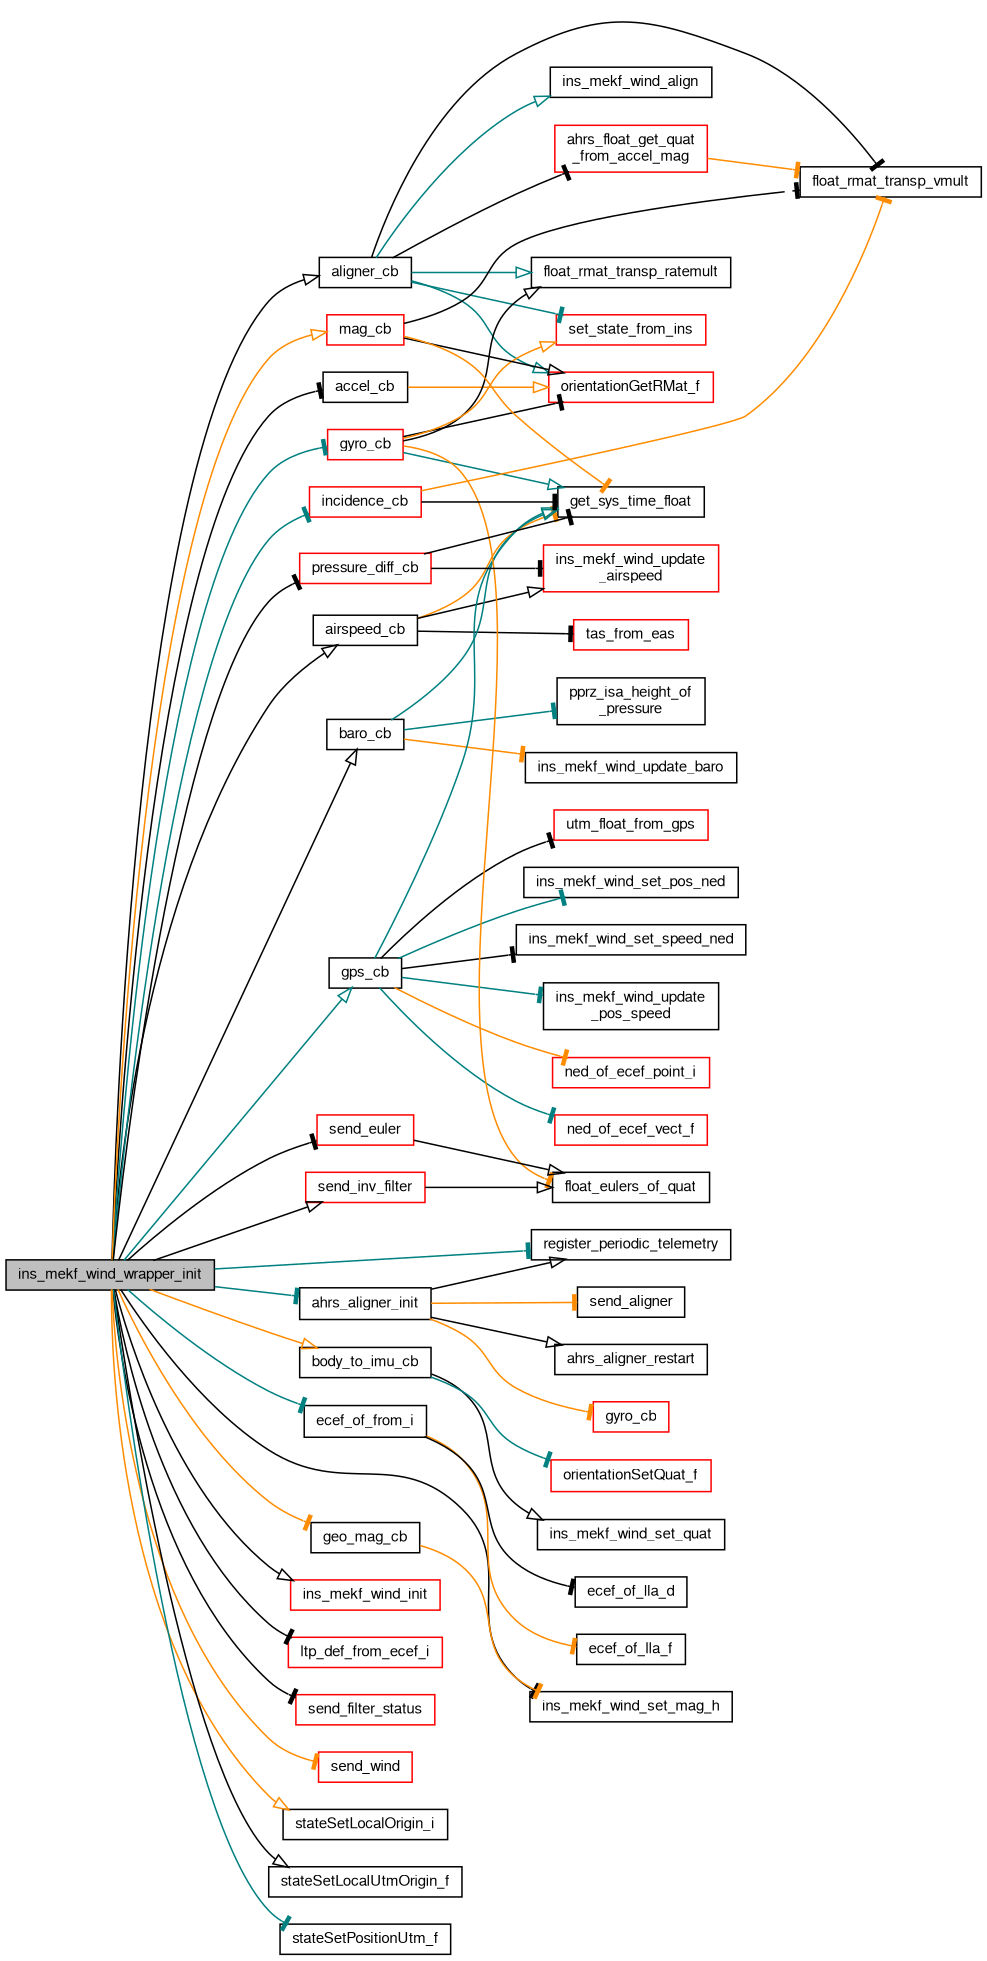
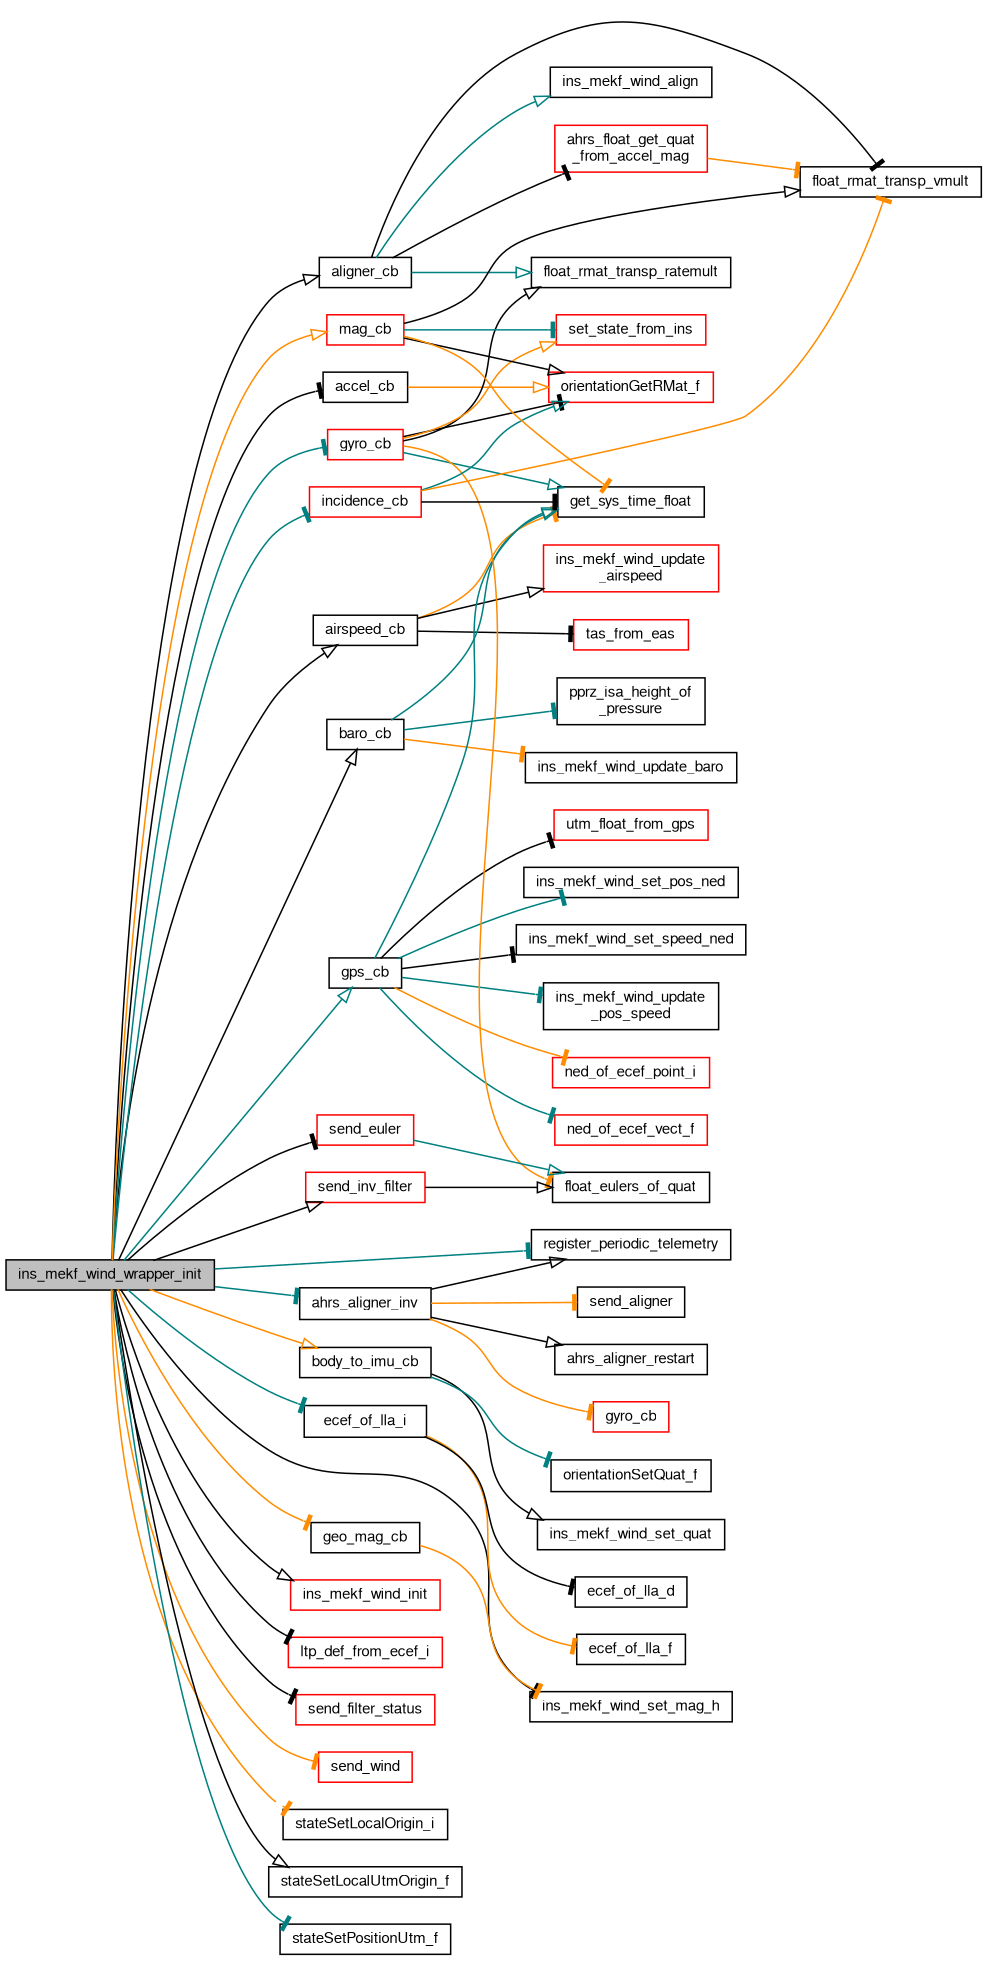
(579, 224) -> (579, 224)
(484, 298) -> (476, 330)
(479, 316) -> (488, 450)
(365, 568) -> none
(481, 1155) -> (481, 1155)
(365, 1304) -> (365, 1304)
(365, 1421) -> (365, 1421)
(631, 1476) -> (631, 1476)
(140, 1535) -> (140, 1535)
